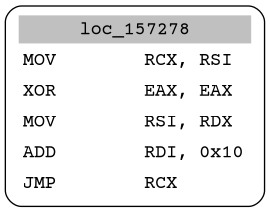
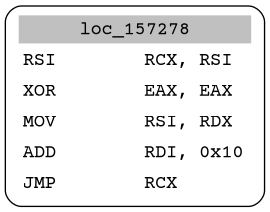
(128, 59) -> (128, 59)
